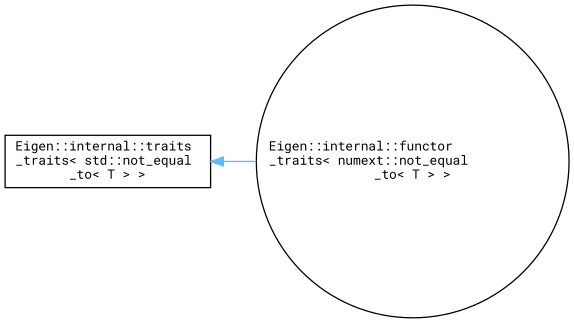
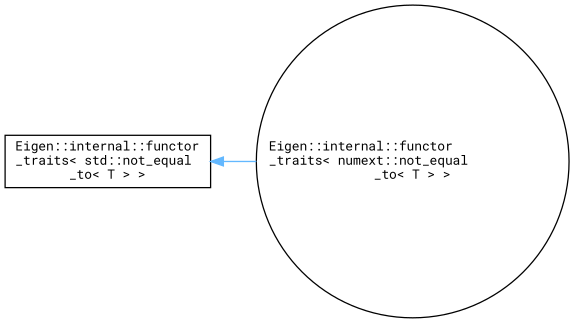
(108, 161) -> (108, 161)
